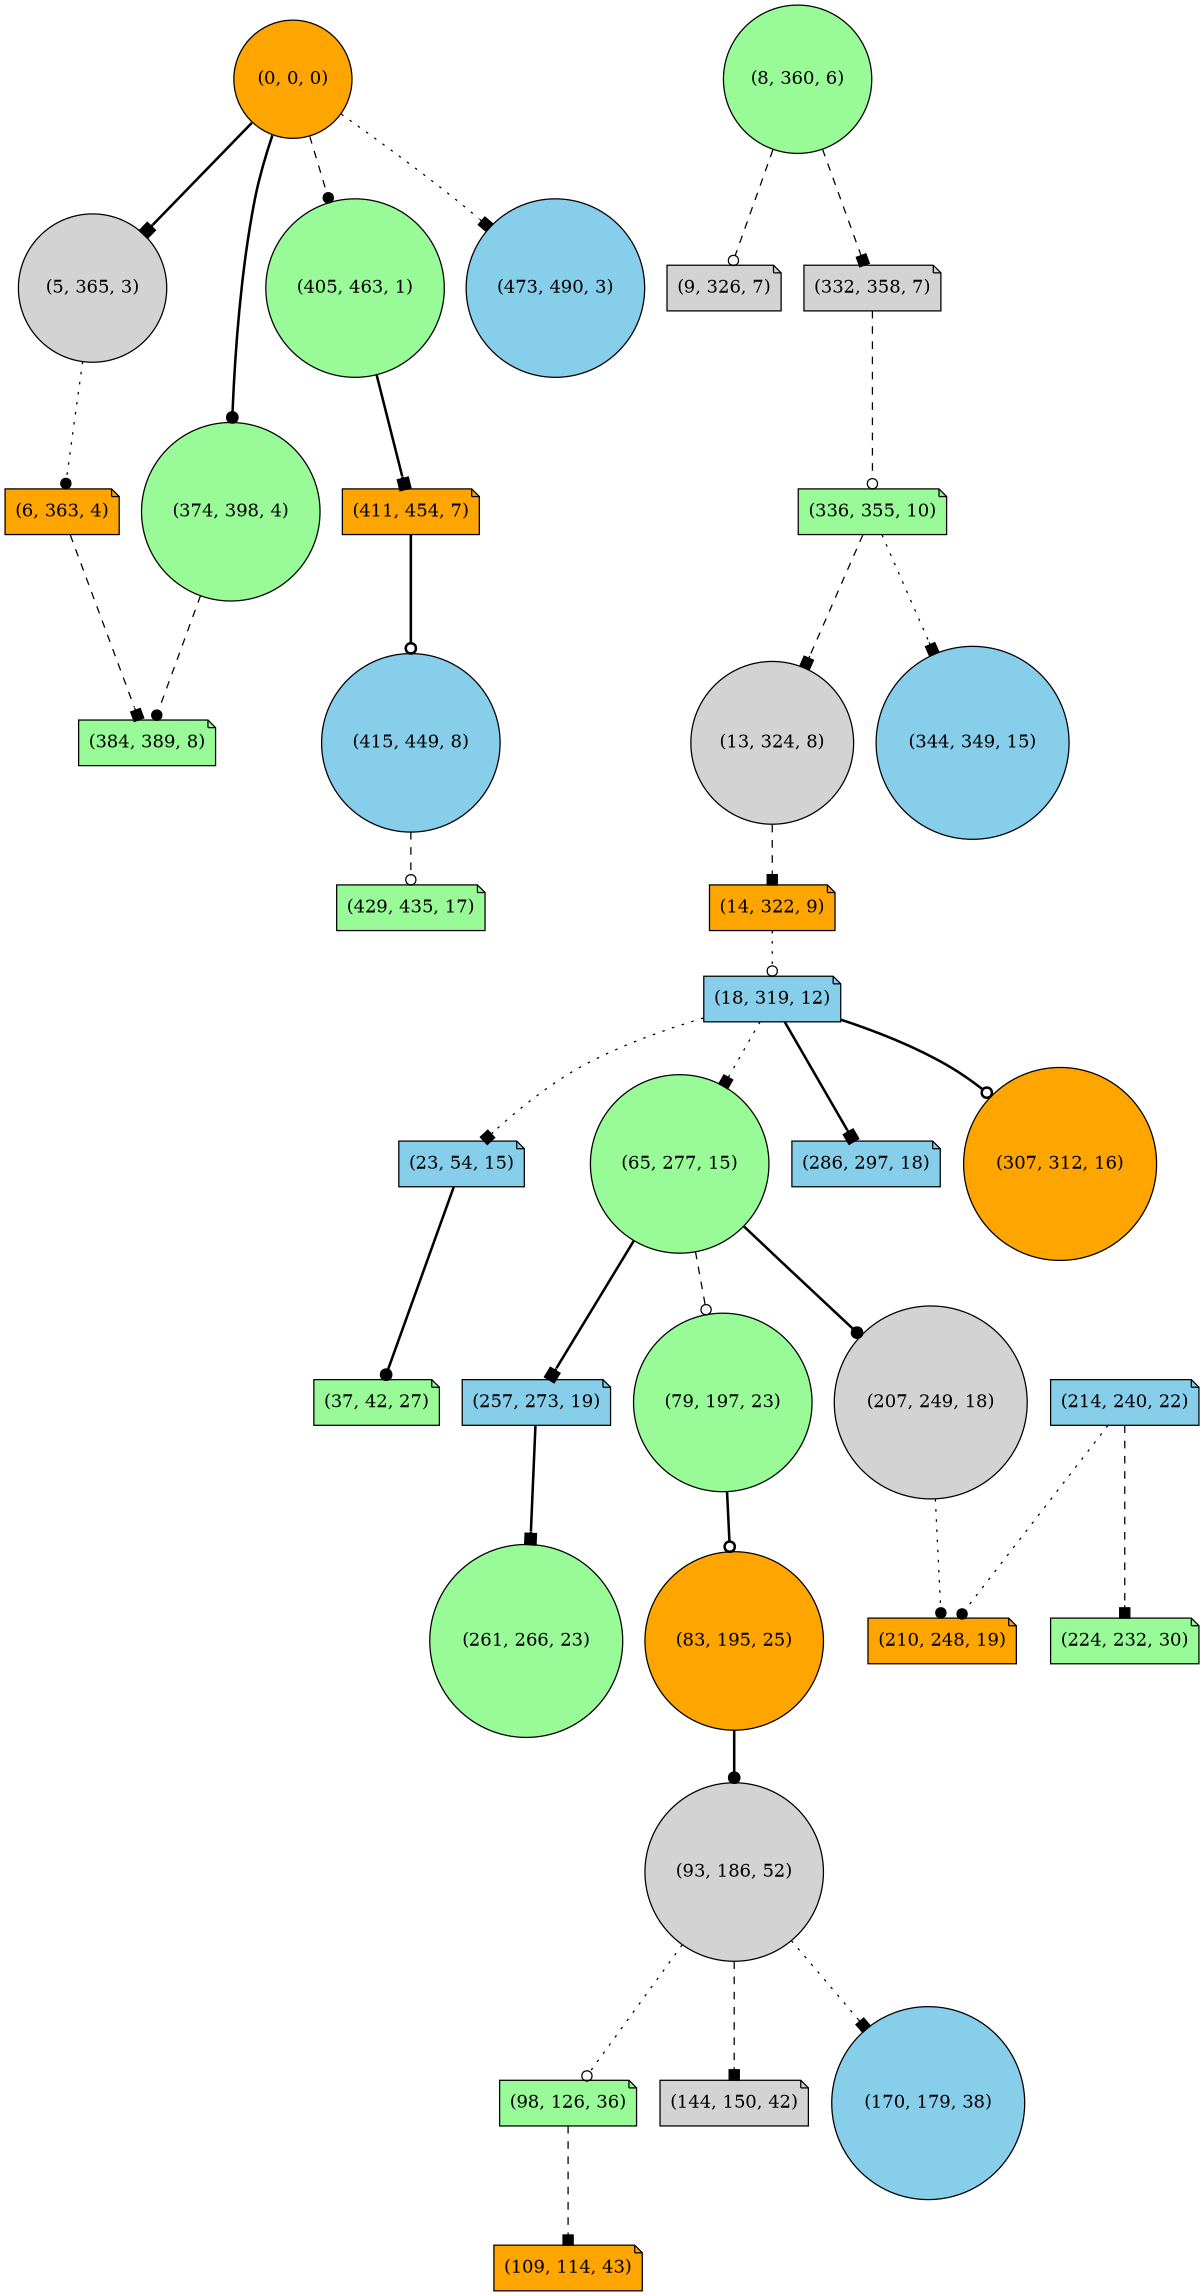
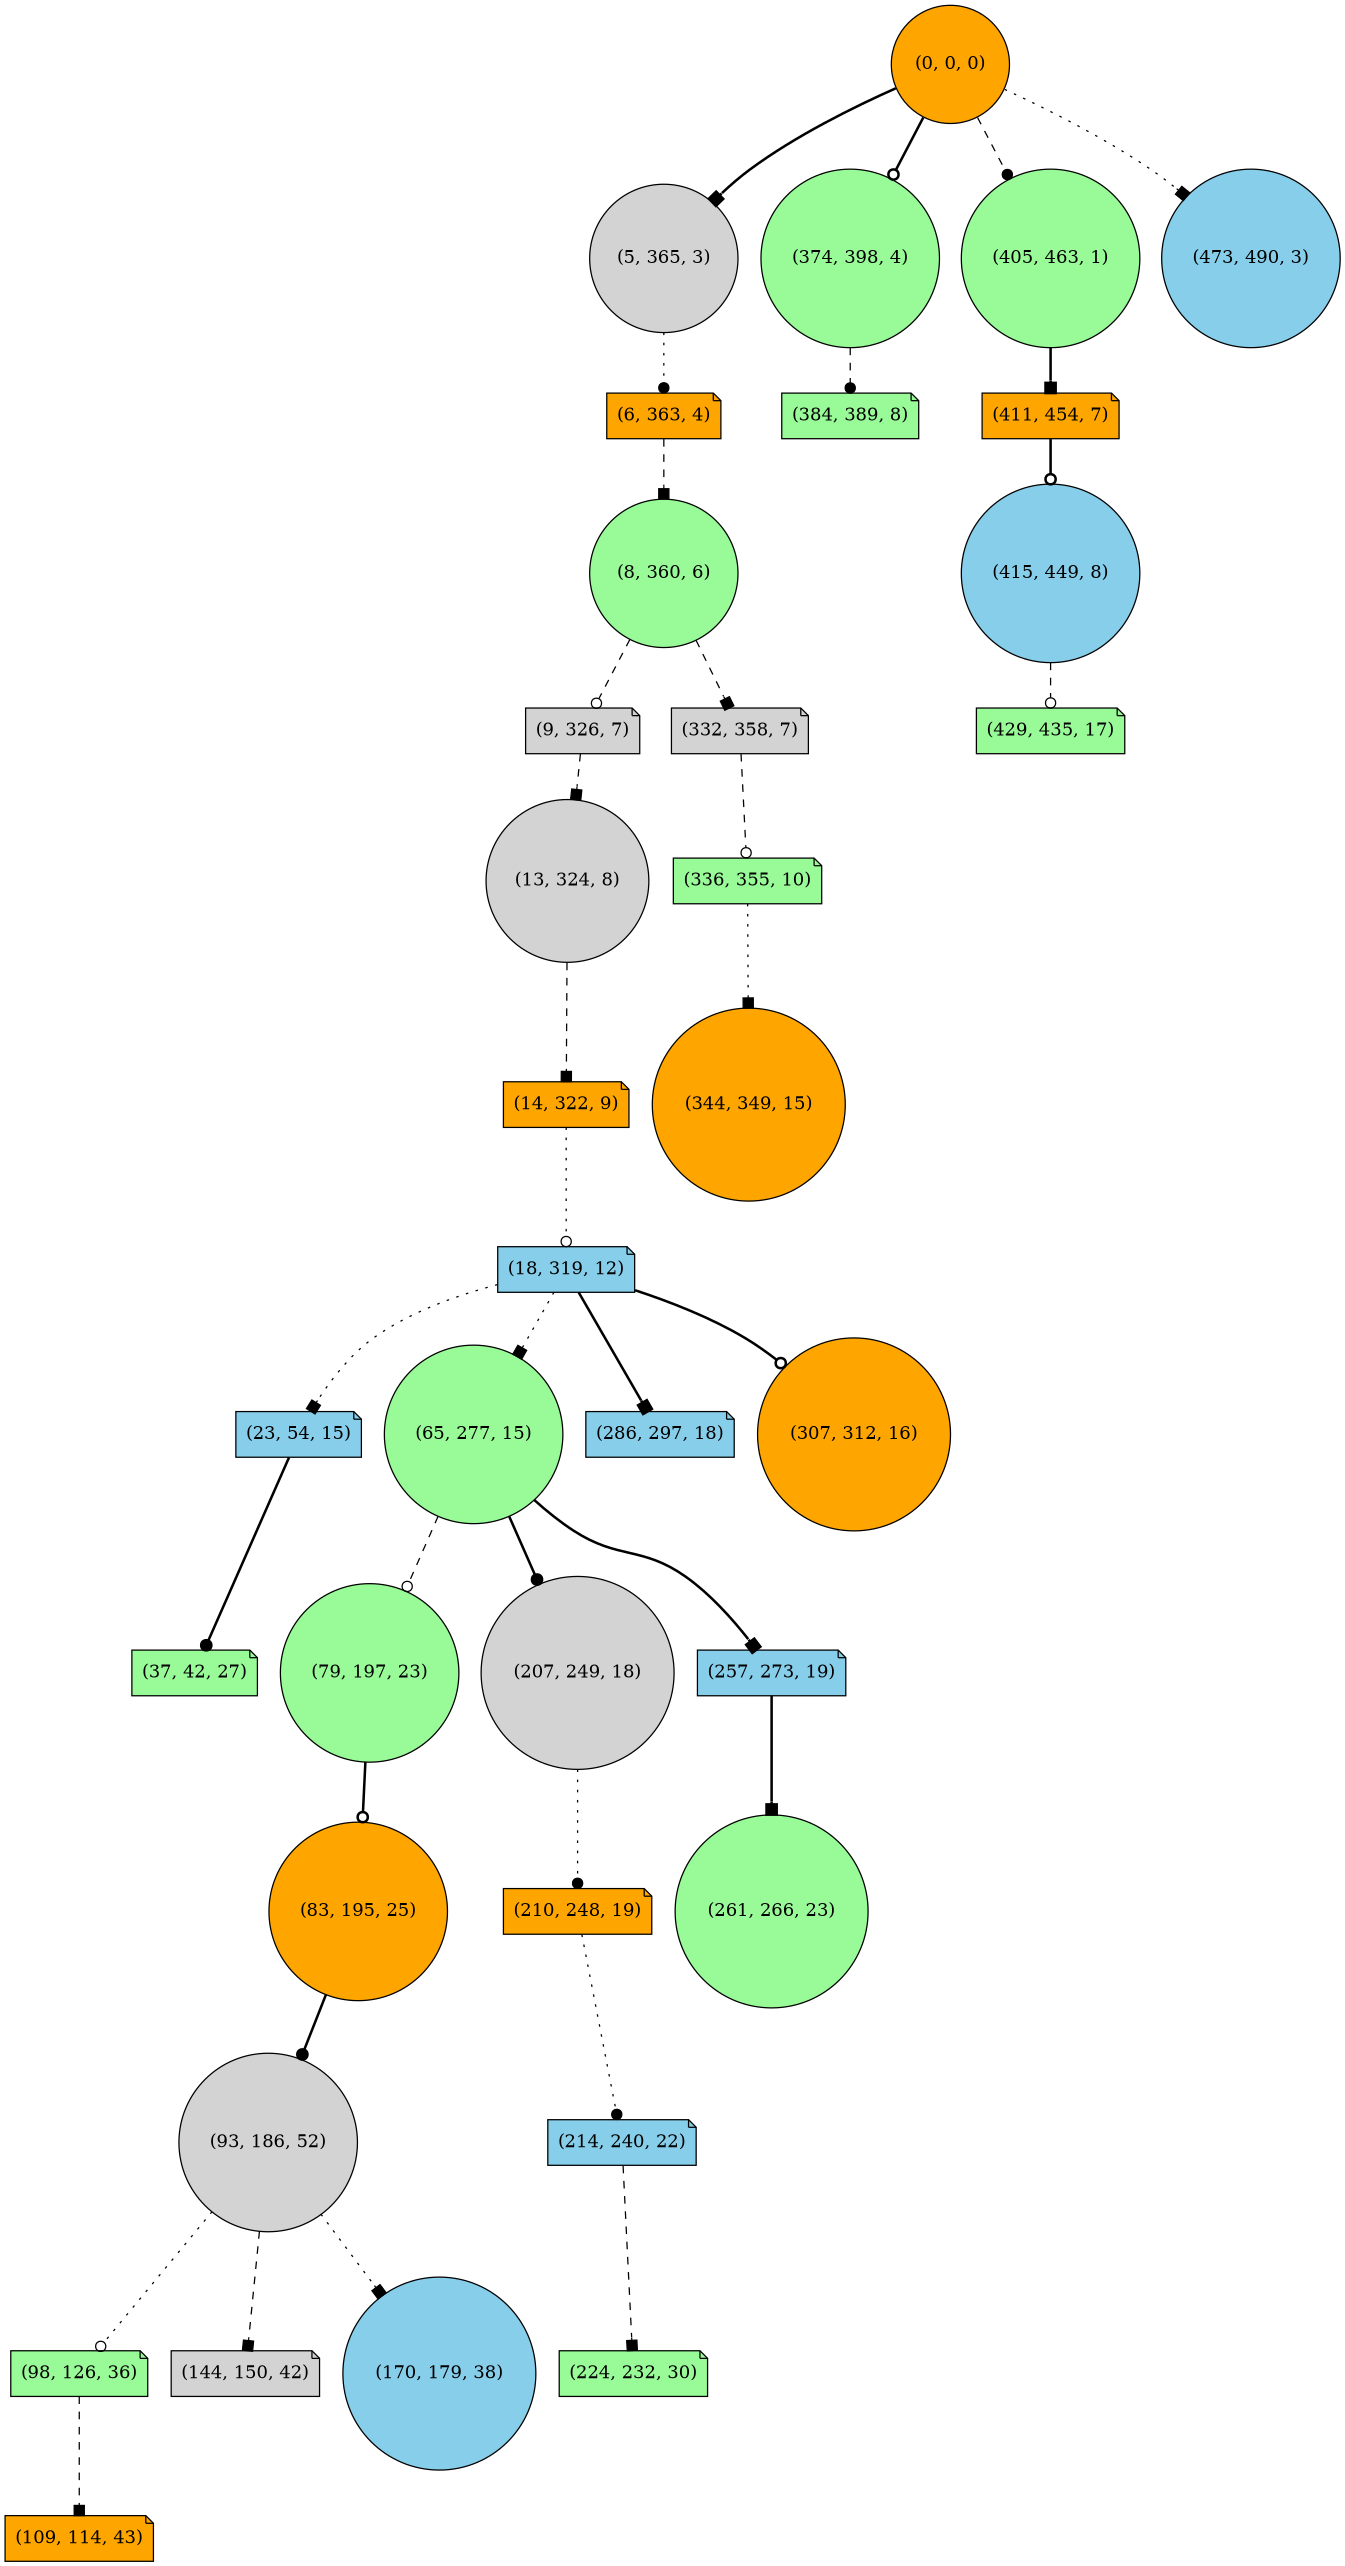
(244, 272) -> (910, 144)
(836, 595) -> (579, 770)
(102, 621) -> (664, 463)
(973, 743) -> (749, 1105)
(1037, 1518) -> (599, 2022)
